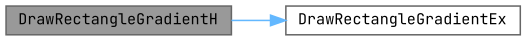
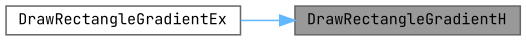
(251, 20) -> (260, 20)
